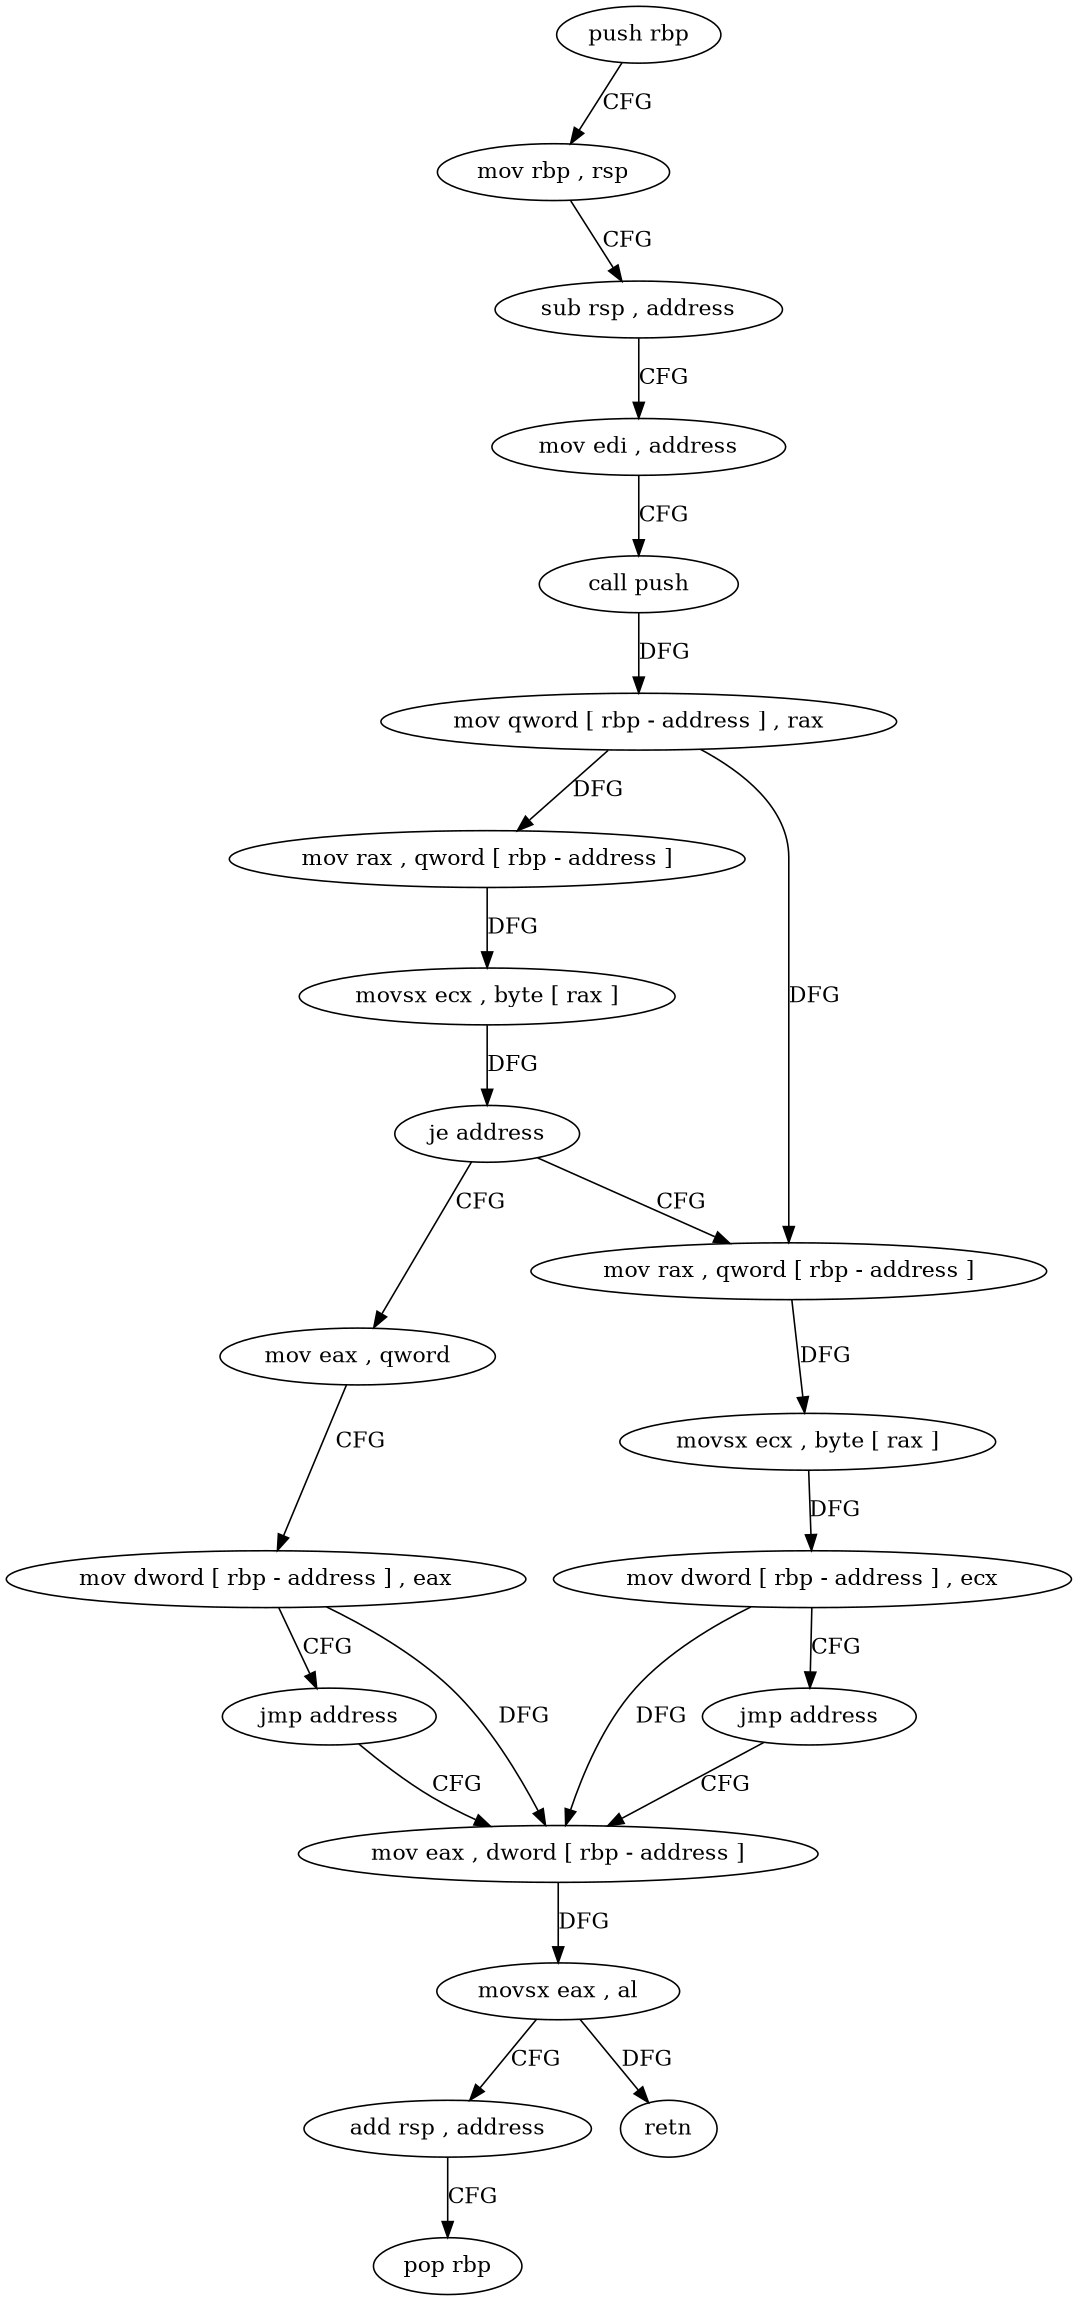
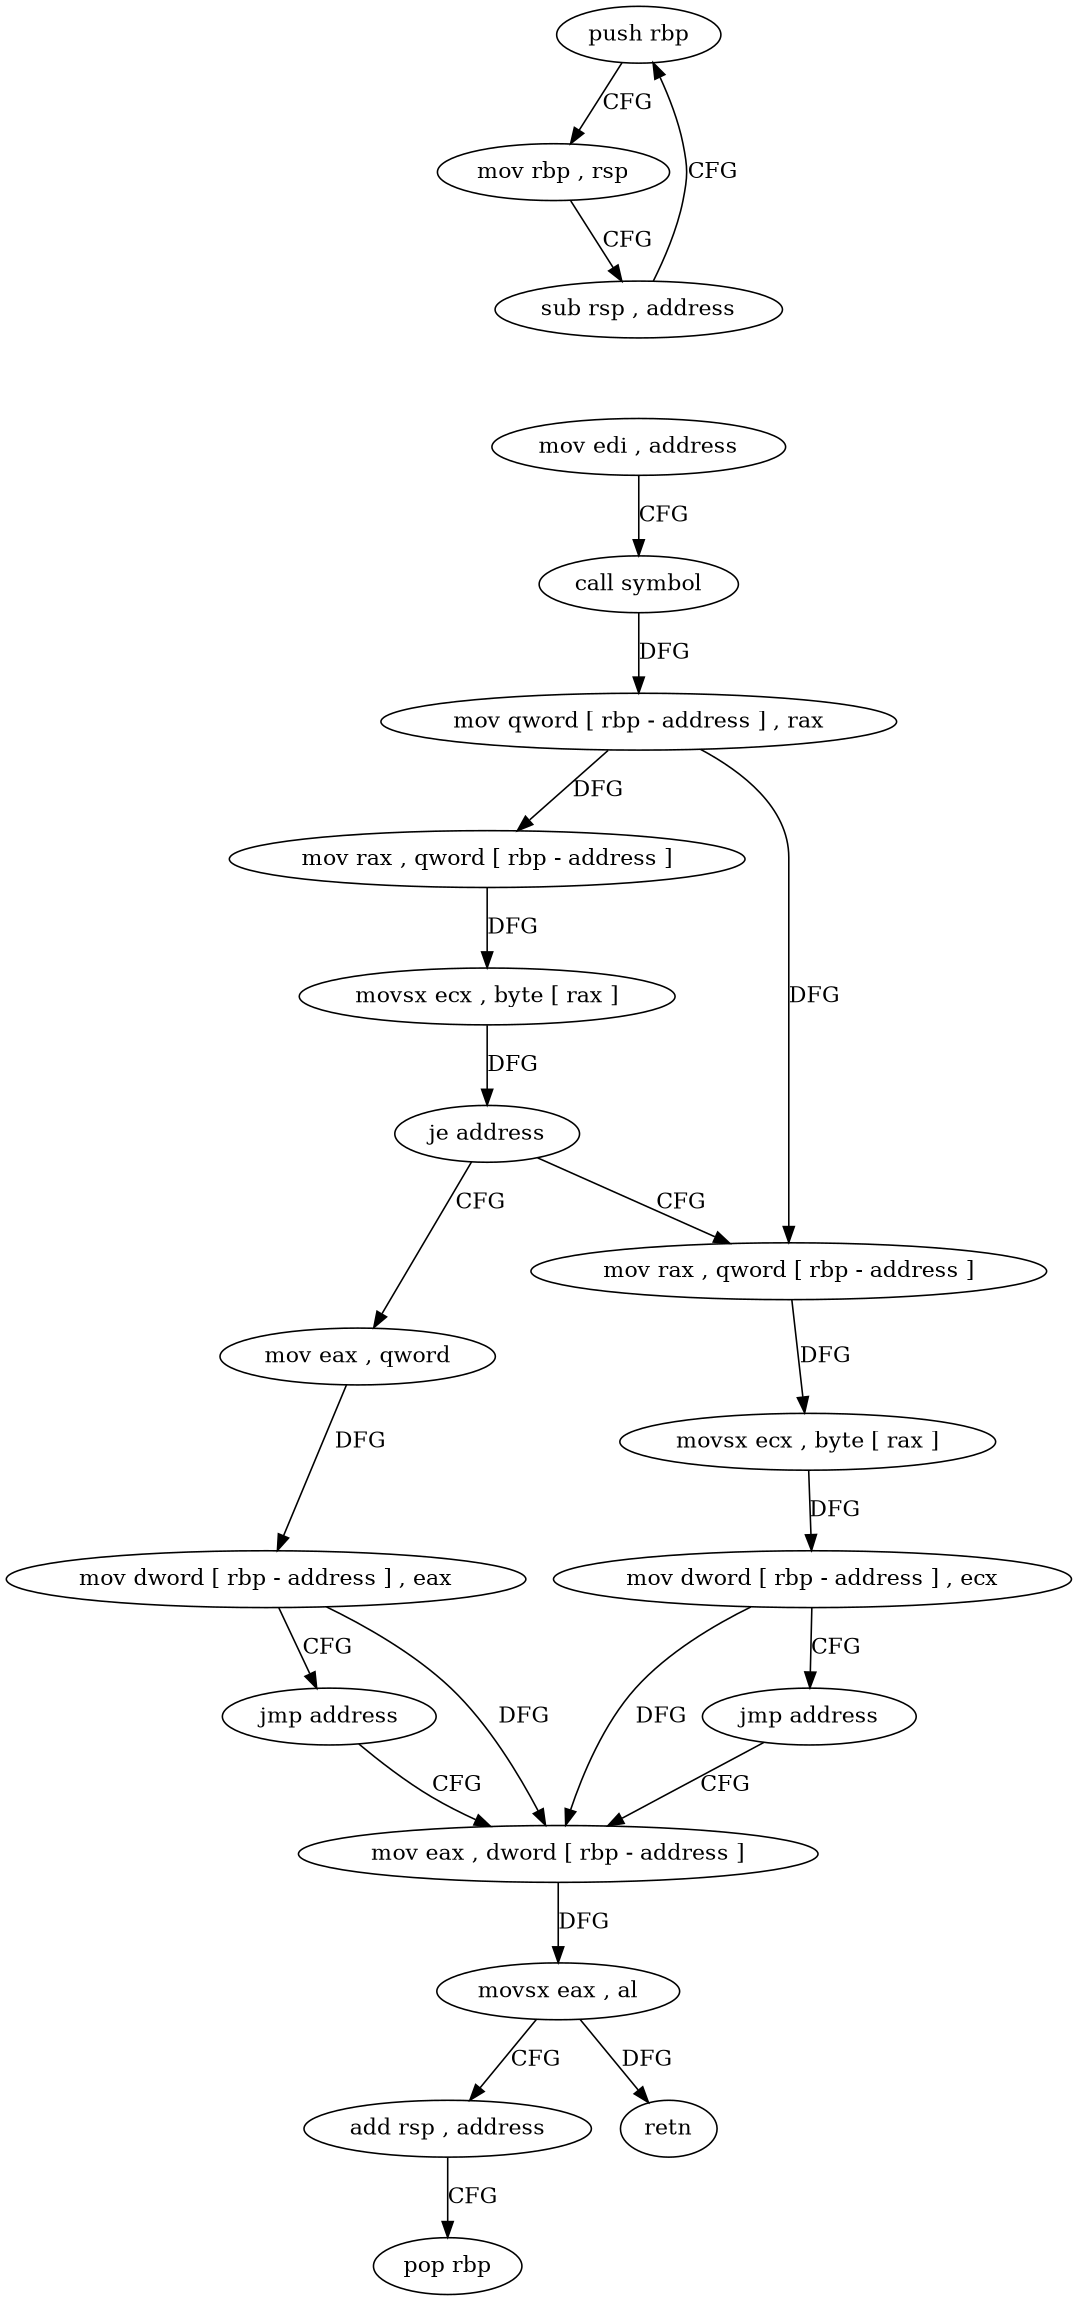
(639, 370) -> (686, 180)
(639, 584) -> (639, 584)
(361, 1442) -> (361, 1442)
